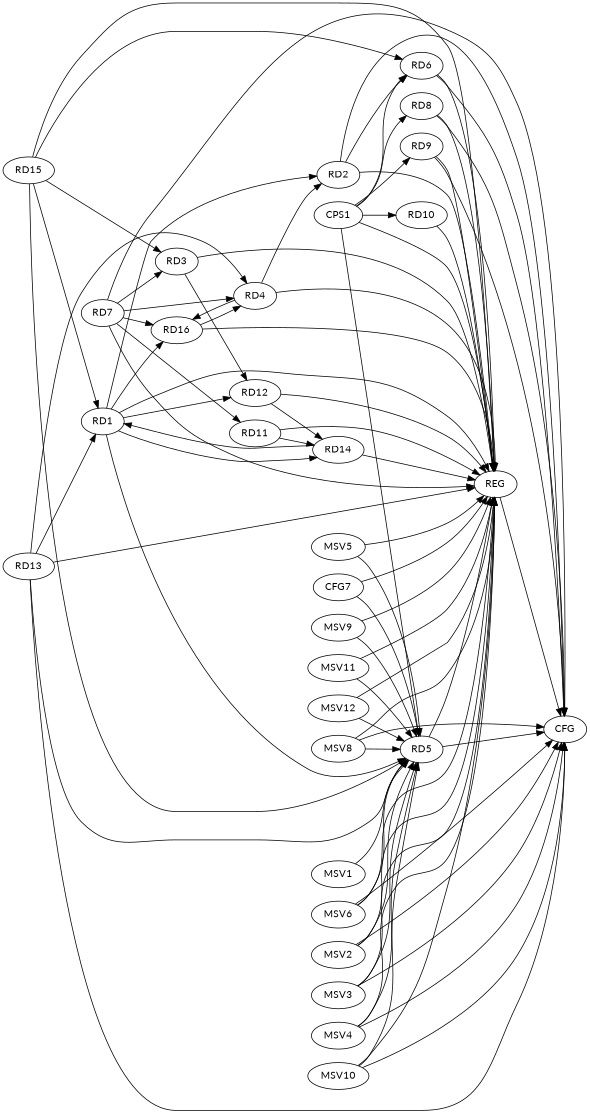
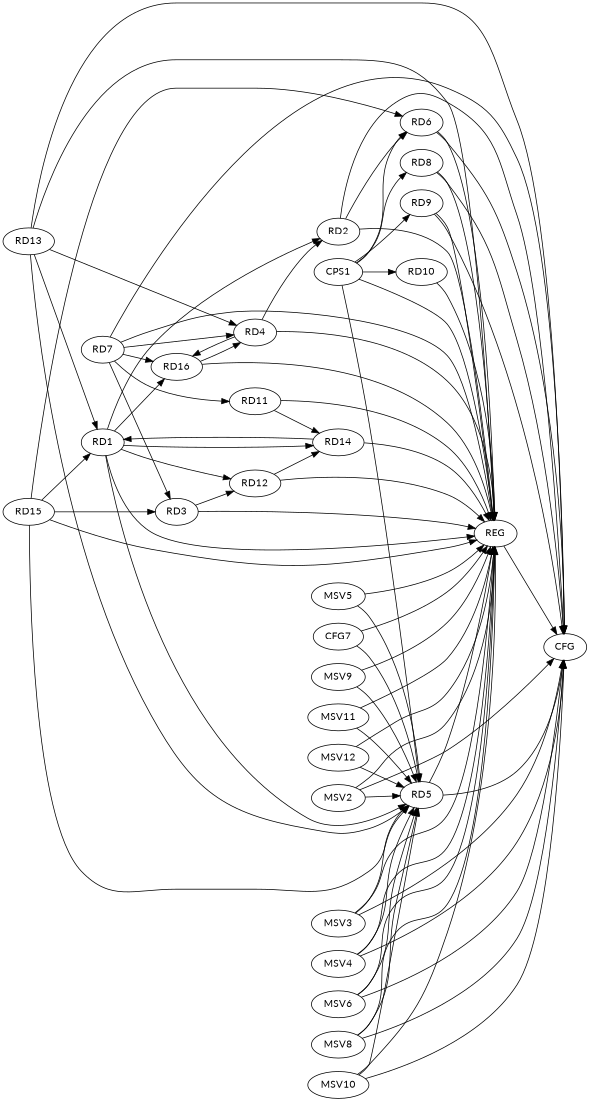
(338, 874) -> none
